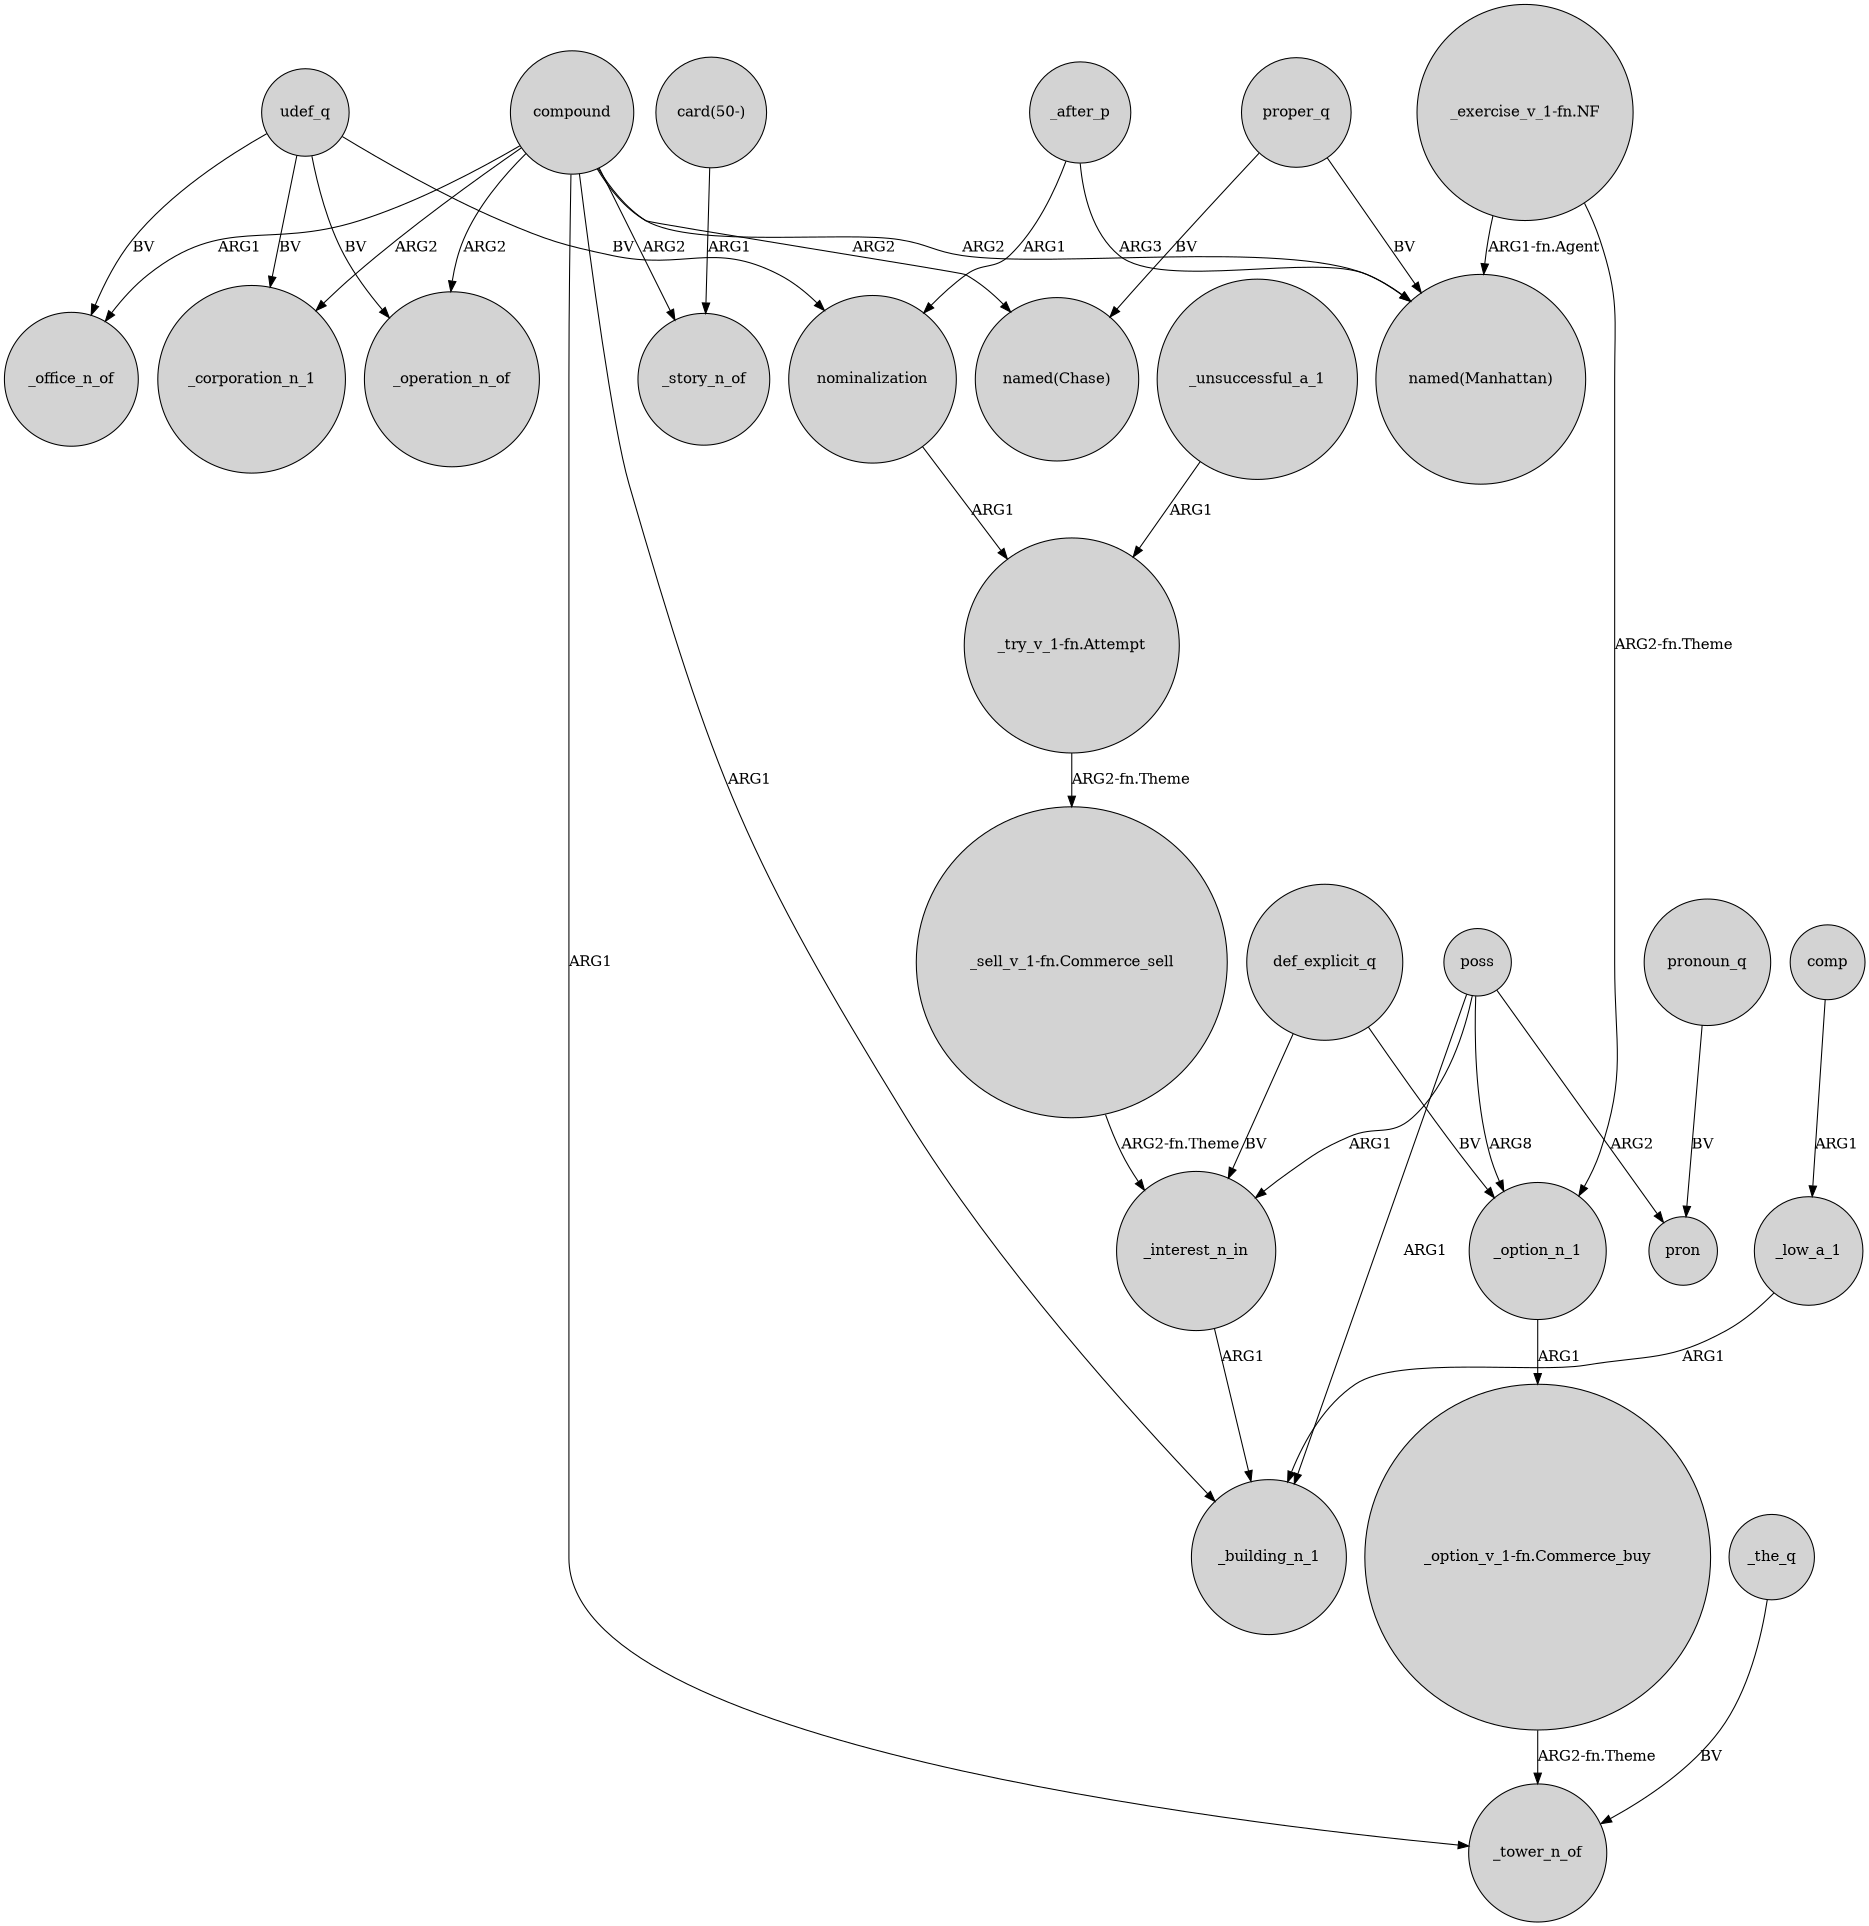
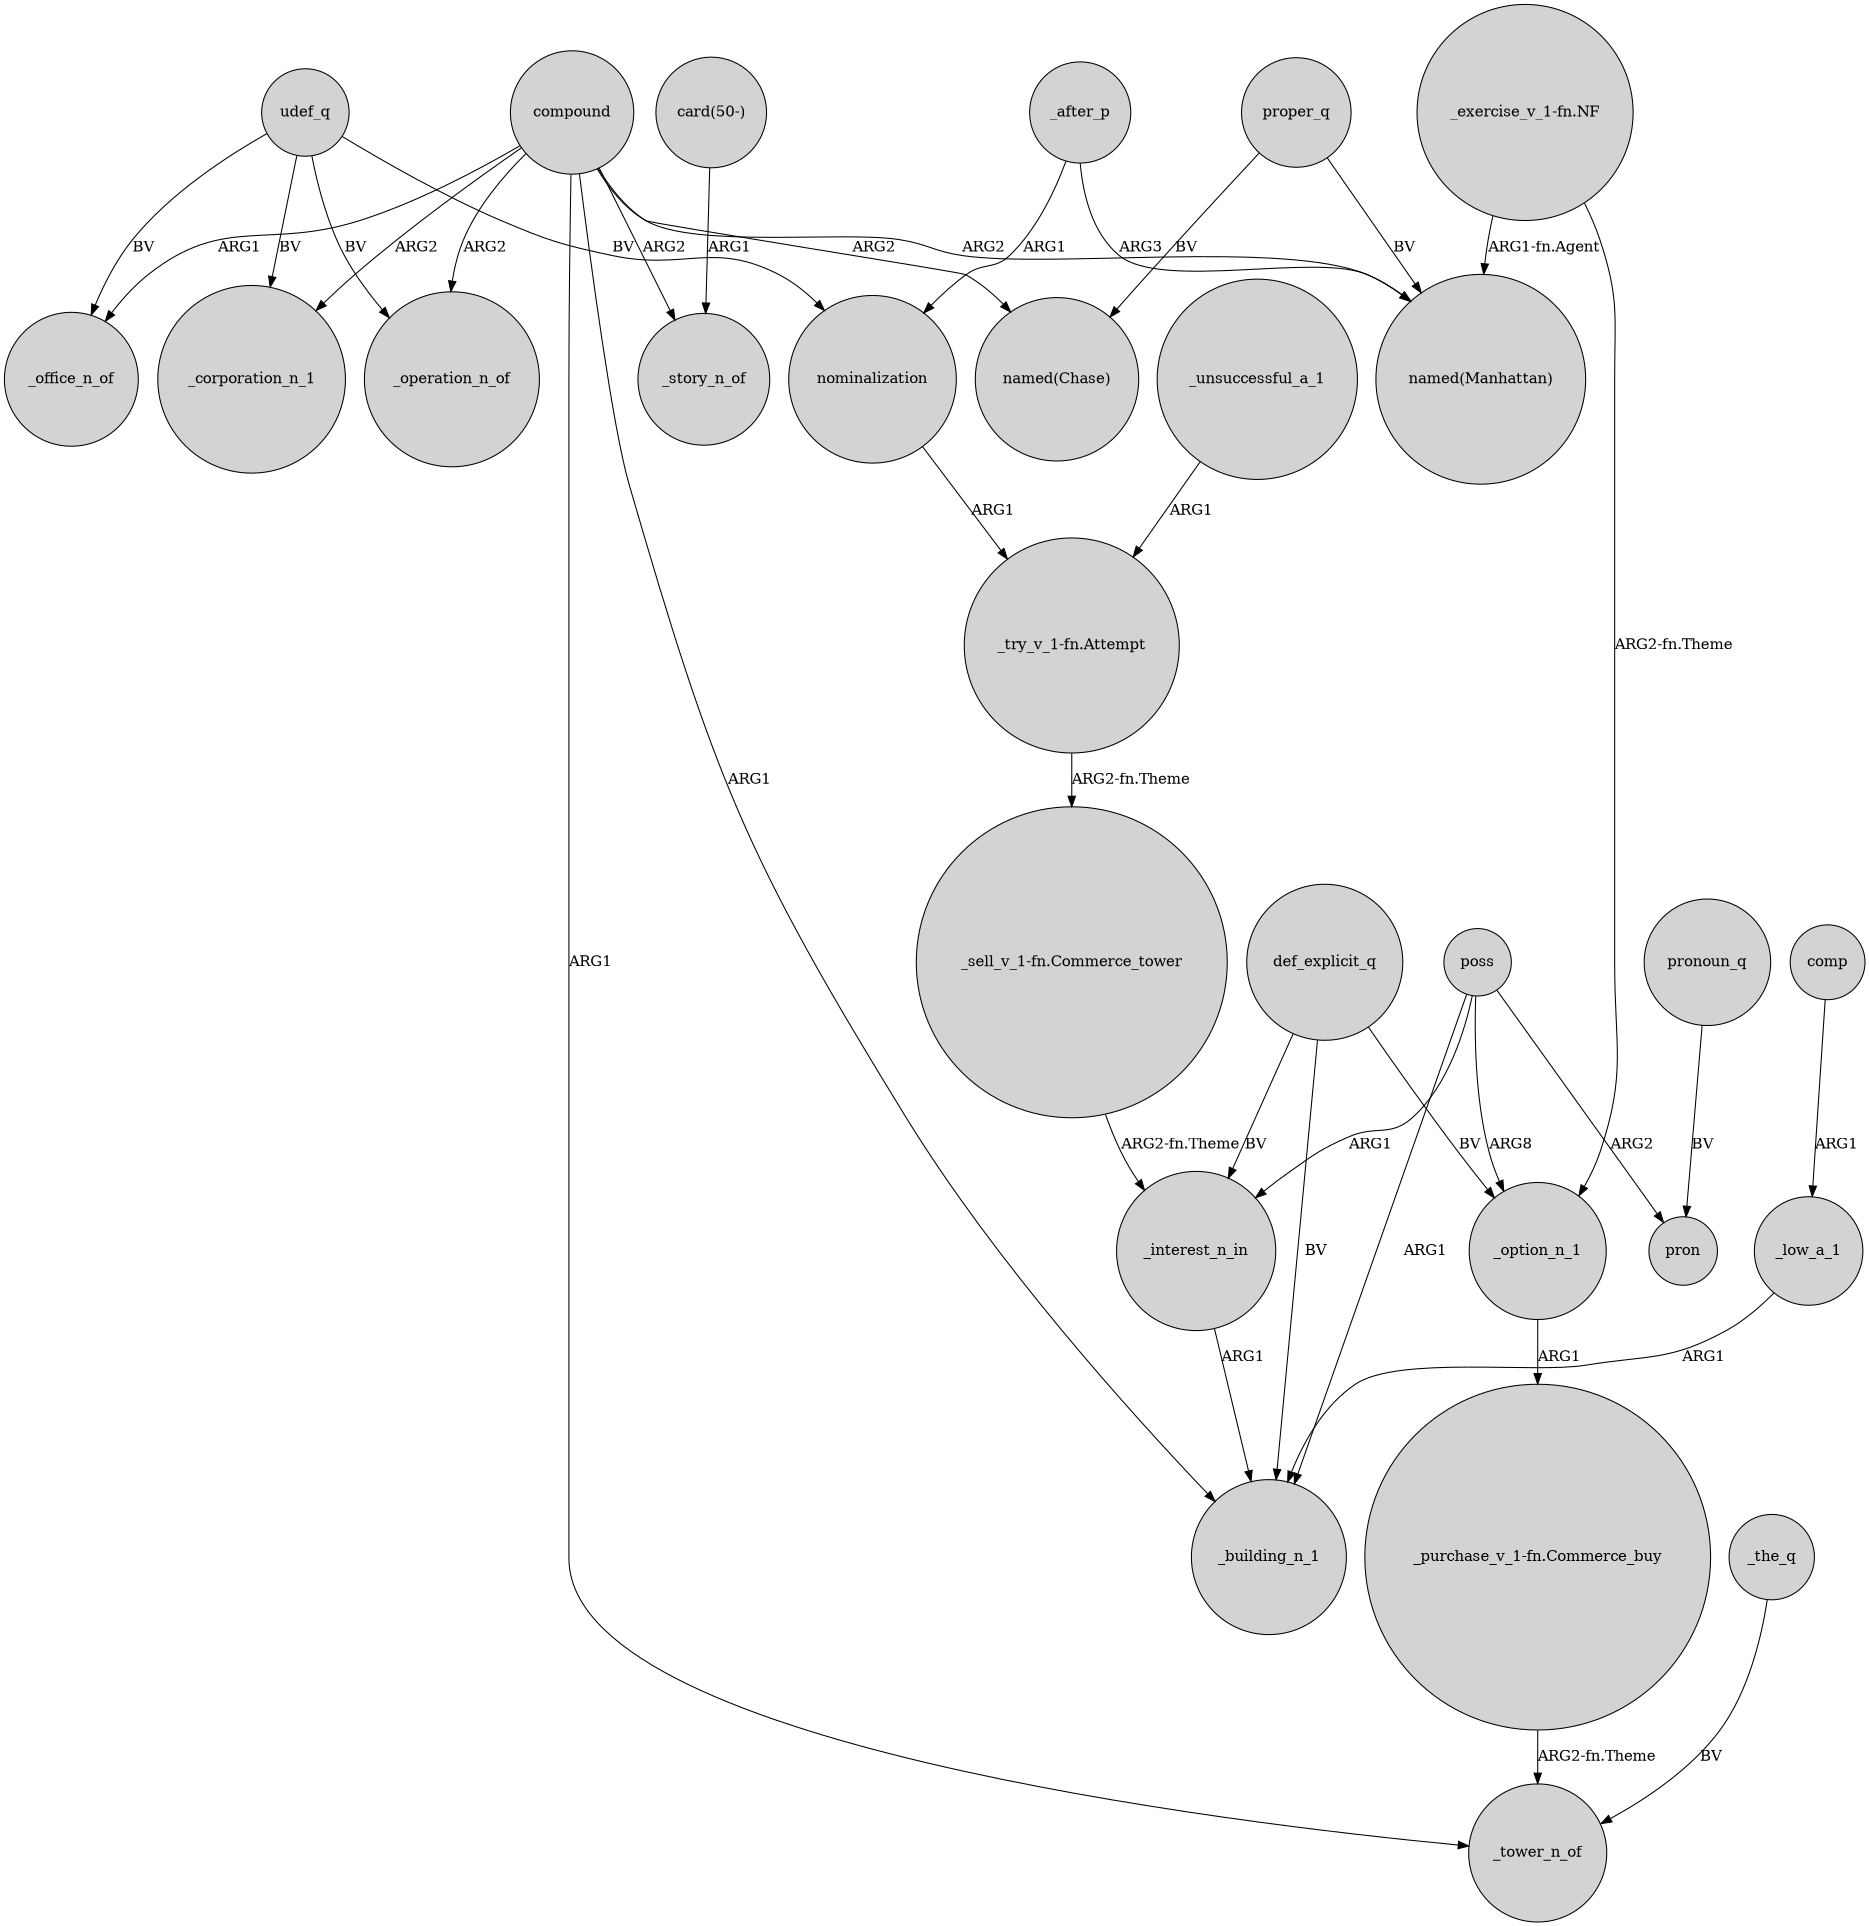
(1072, 962) -> (1072, 962)
none -> (1297, 1255)
(1538, 1557) -> (1538, 1557)
